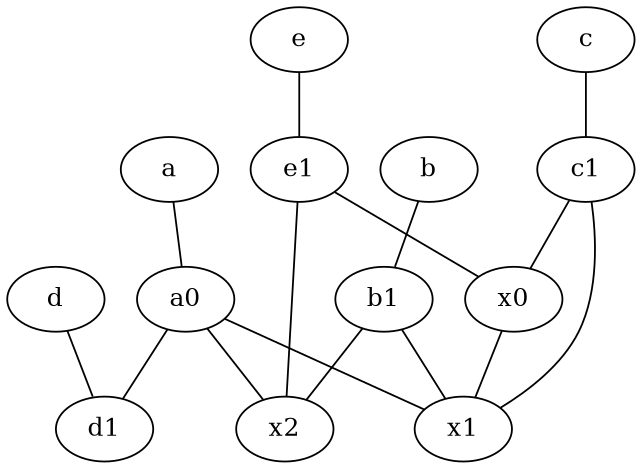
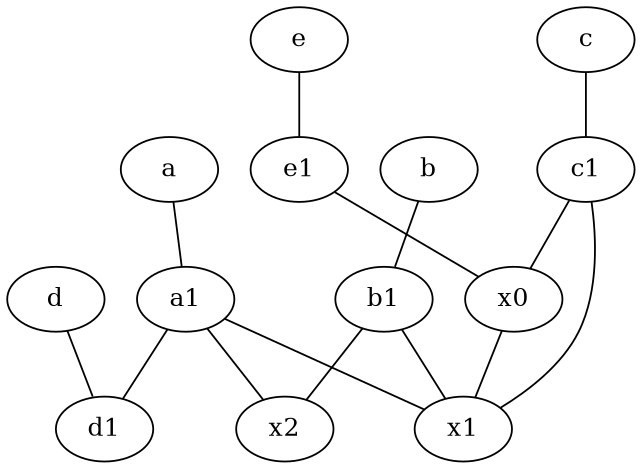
(186, 299) -> (186, 299)
(292, 299) -> none
